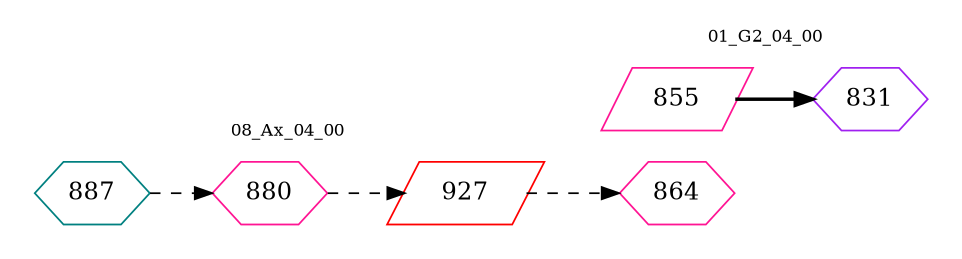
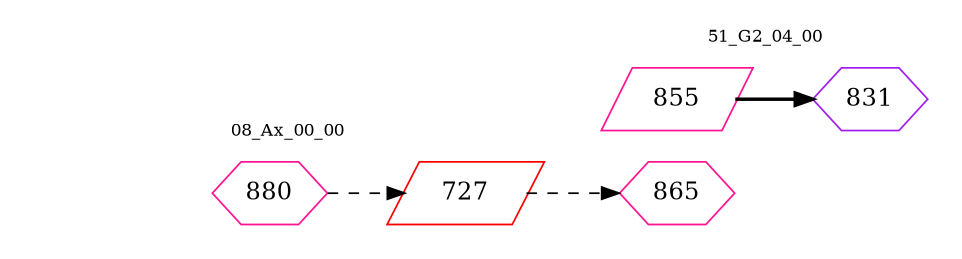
(766, 37) -> (766, 37)
(288, 131) -> (288, 131)
(92, 193) -> none
(466, 193) -> (466, 193)
(677, 193) -> (677, 193)
